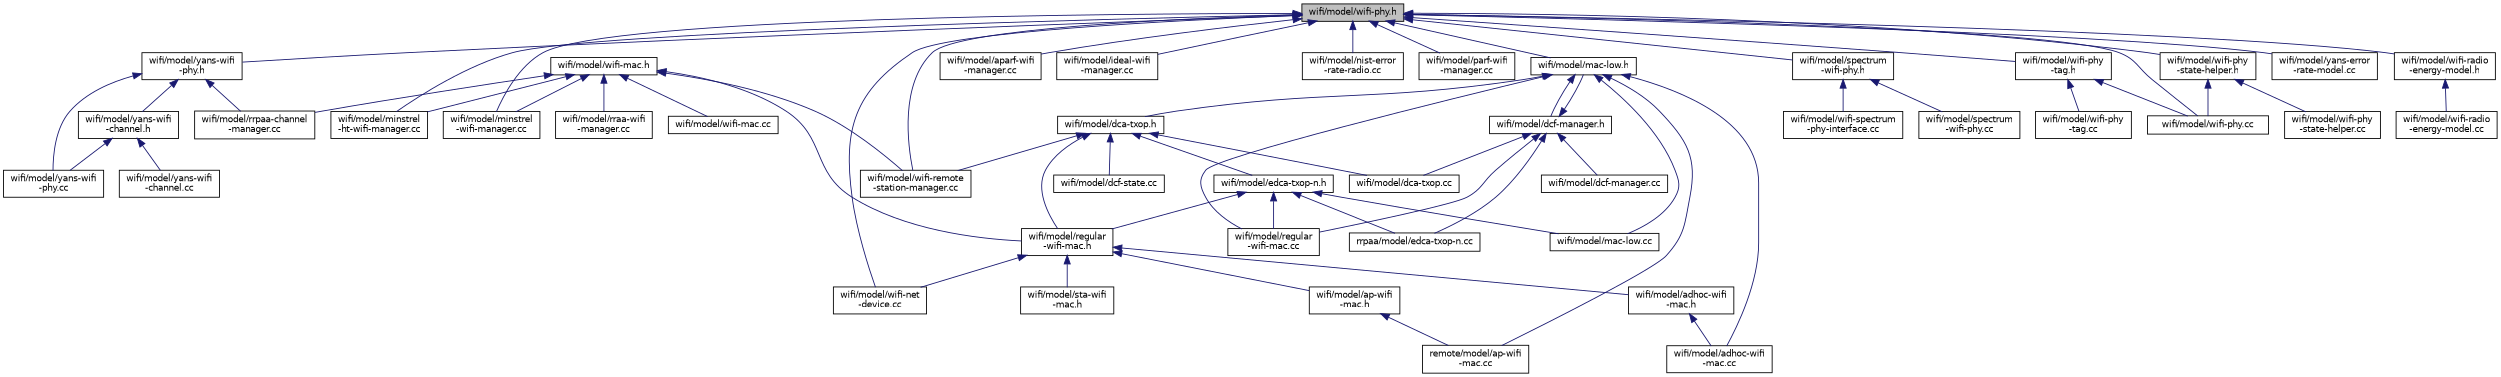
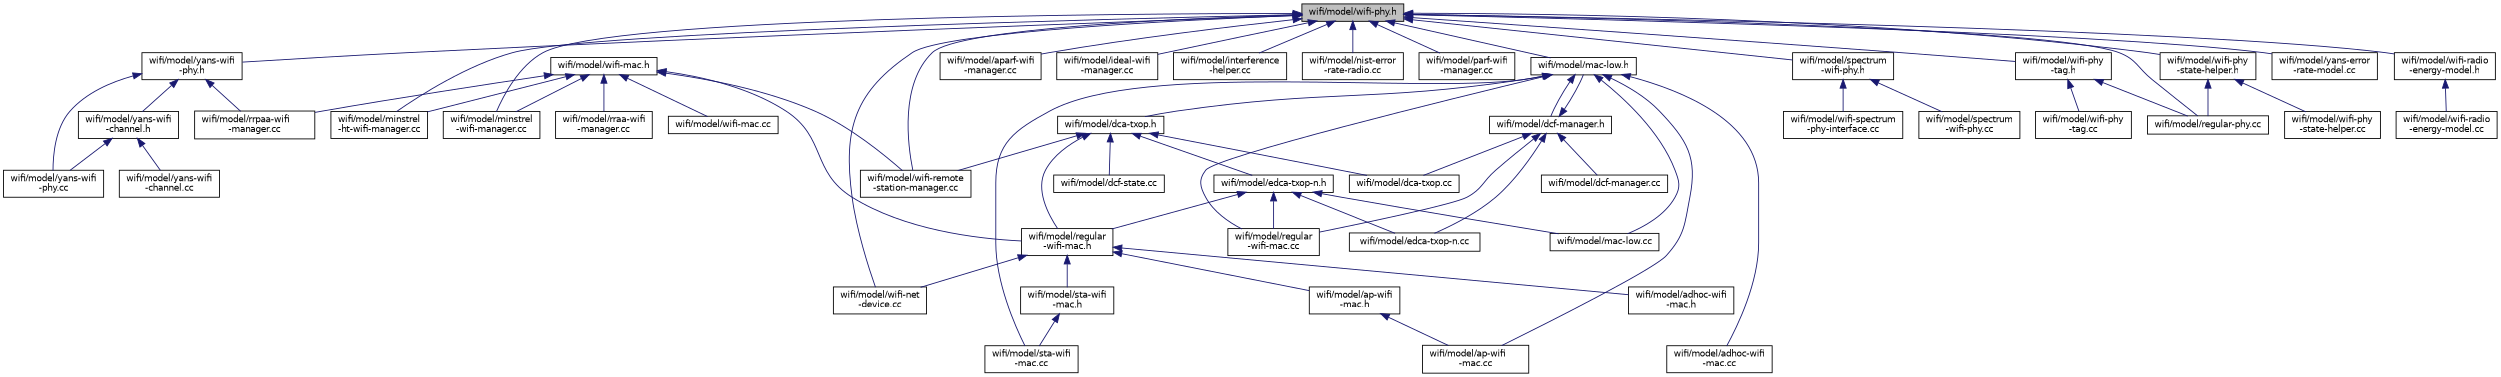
none -> (1230, 66)
(255, 125) -> (255, 125)
(2208, 125) -> (2208, 125)
(1415, 242) -> (1415, 242)
(1703, 333) -> none
none -> (1032, 359)
(1476, 359) -> (1476, 359)
